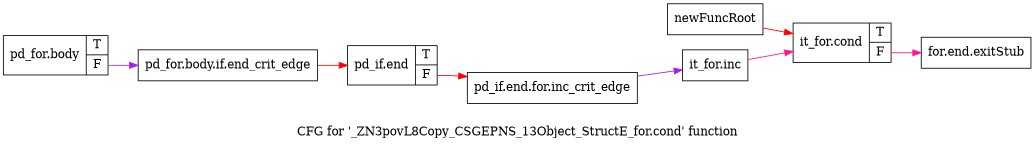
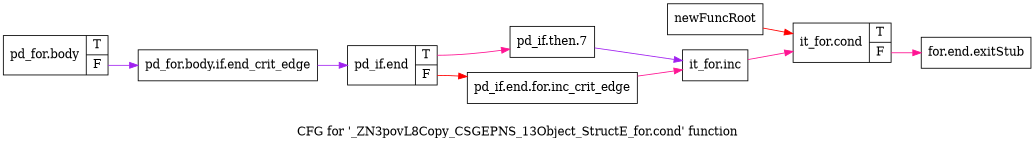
none -> (552, 42)
(328, 65) -> (328, 65)
(656, 74) -> (656, 74)
